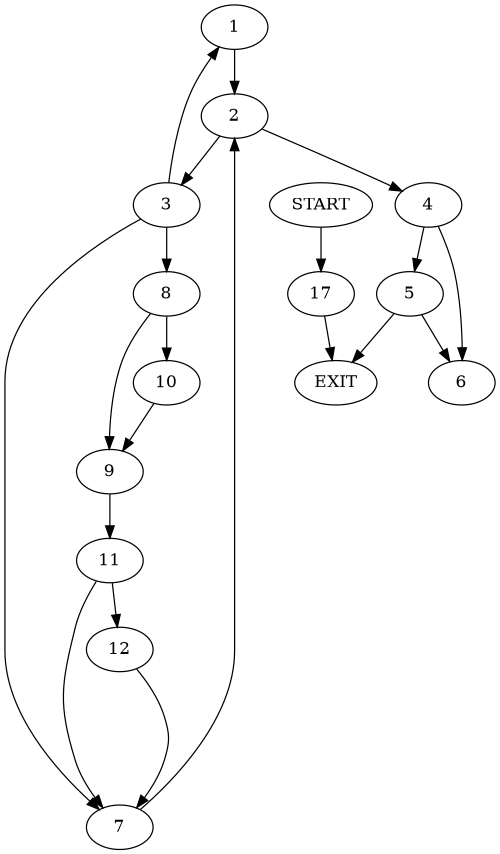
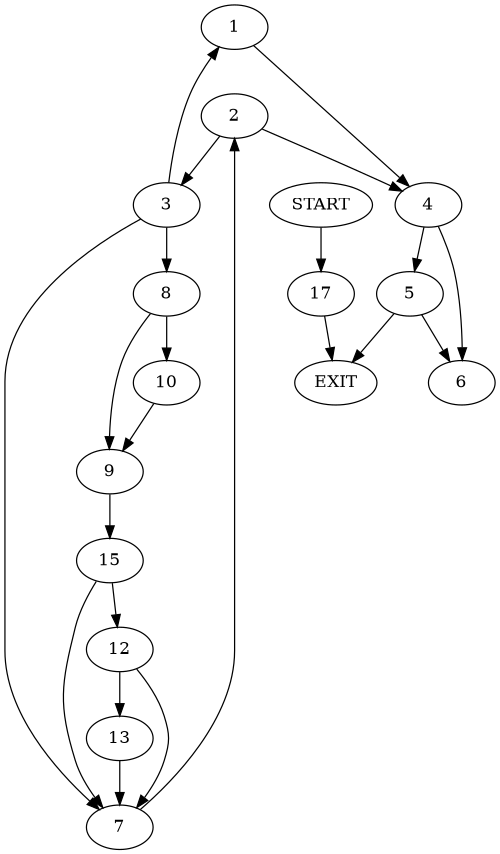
(235, 66) -> (327, 112)
(110, 561) -> (110, 561)
none -> (120, 738)
